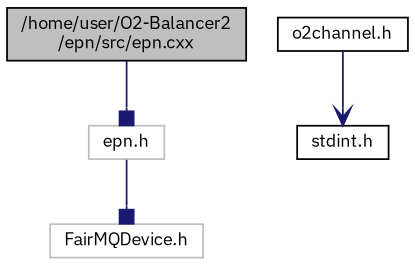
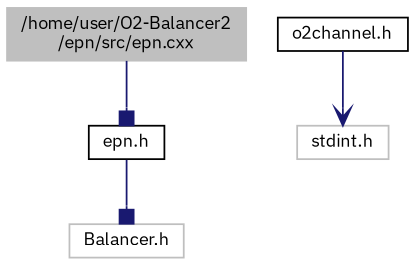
(127, 34) -> (127, 34)
(127, 142) -> (127, 142)
(343, 142) -> (343, 142)
(127, 241) -> (127, 241)
